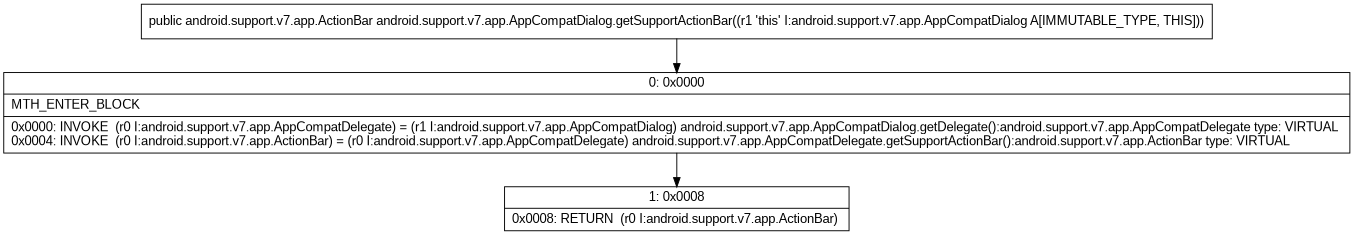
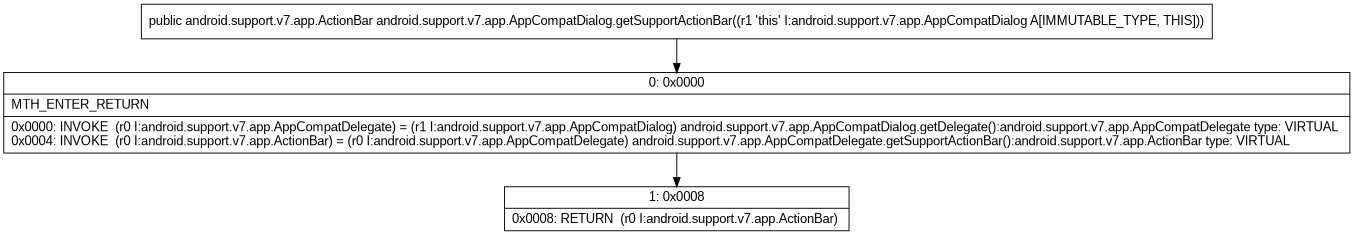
(76, 105) -> (81, 105)
